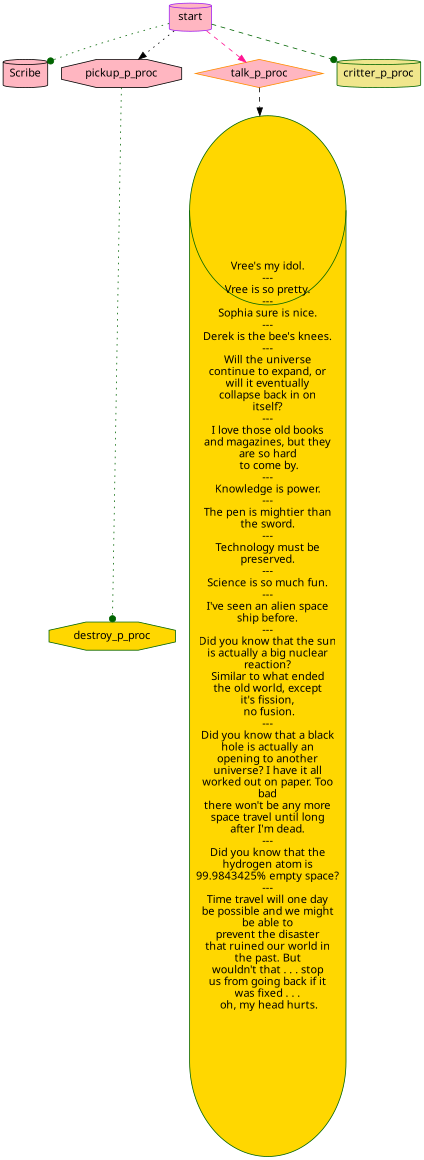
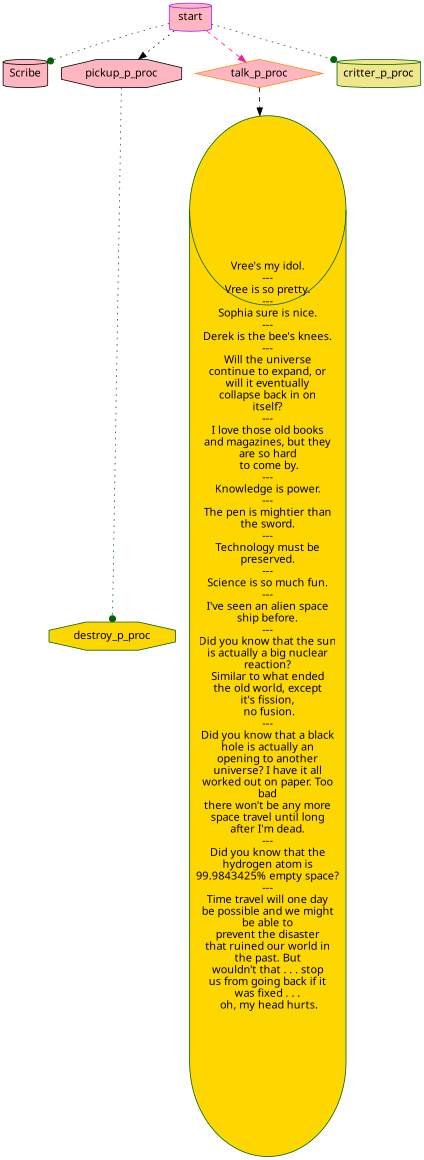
(271, 41) -> (271, 41)
